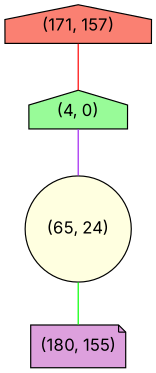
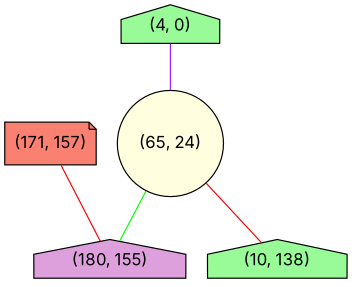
(78, 26) -> (50, 143)
(78, 67) -> (81, 203)
none -> (277, 261)
(78, 346) -> (110, 261)
